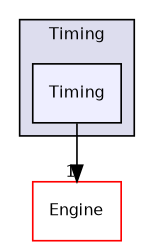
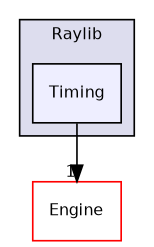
(77, 35) -> (77, 35)
